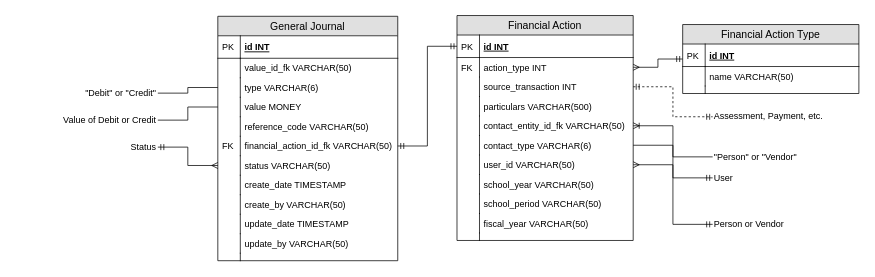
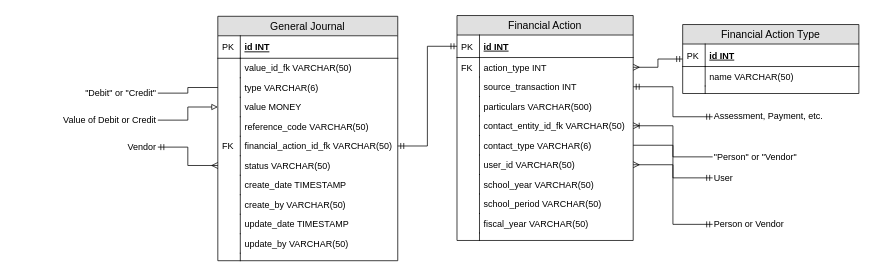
(673, 102) -> (673, 102)
(212, 107) -> (210, 107)
(141, 147) -> (141, 147)
